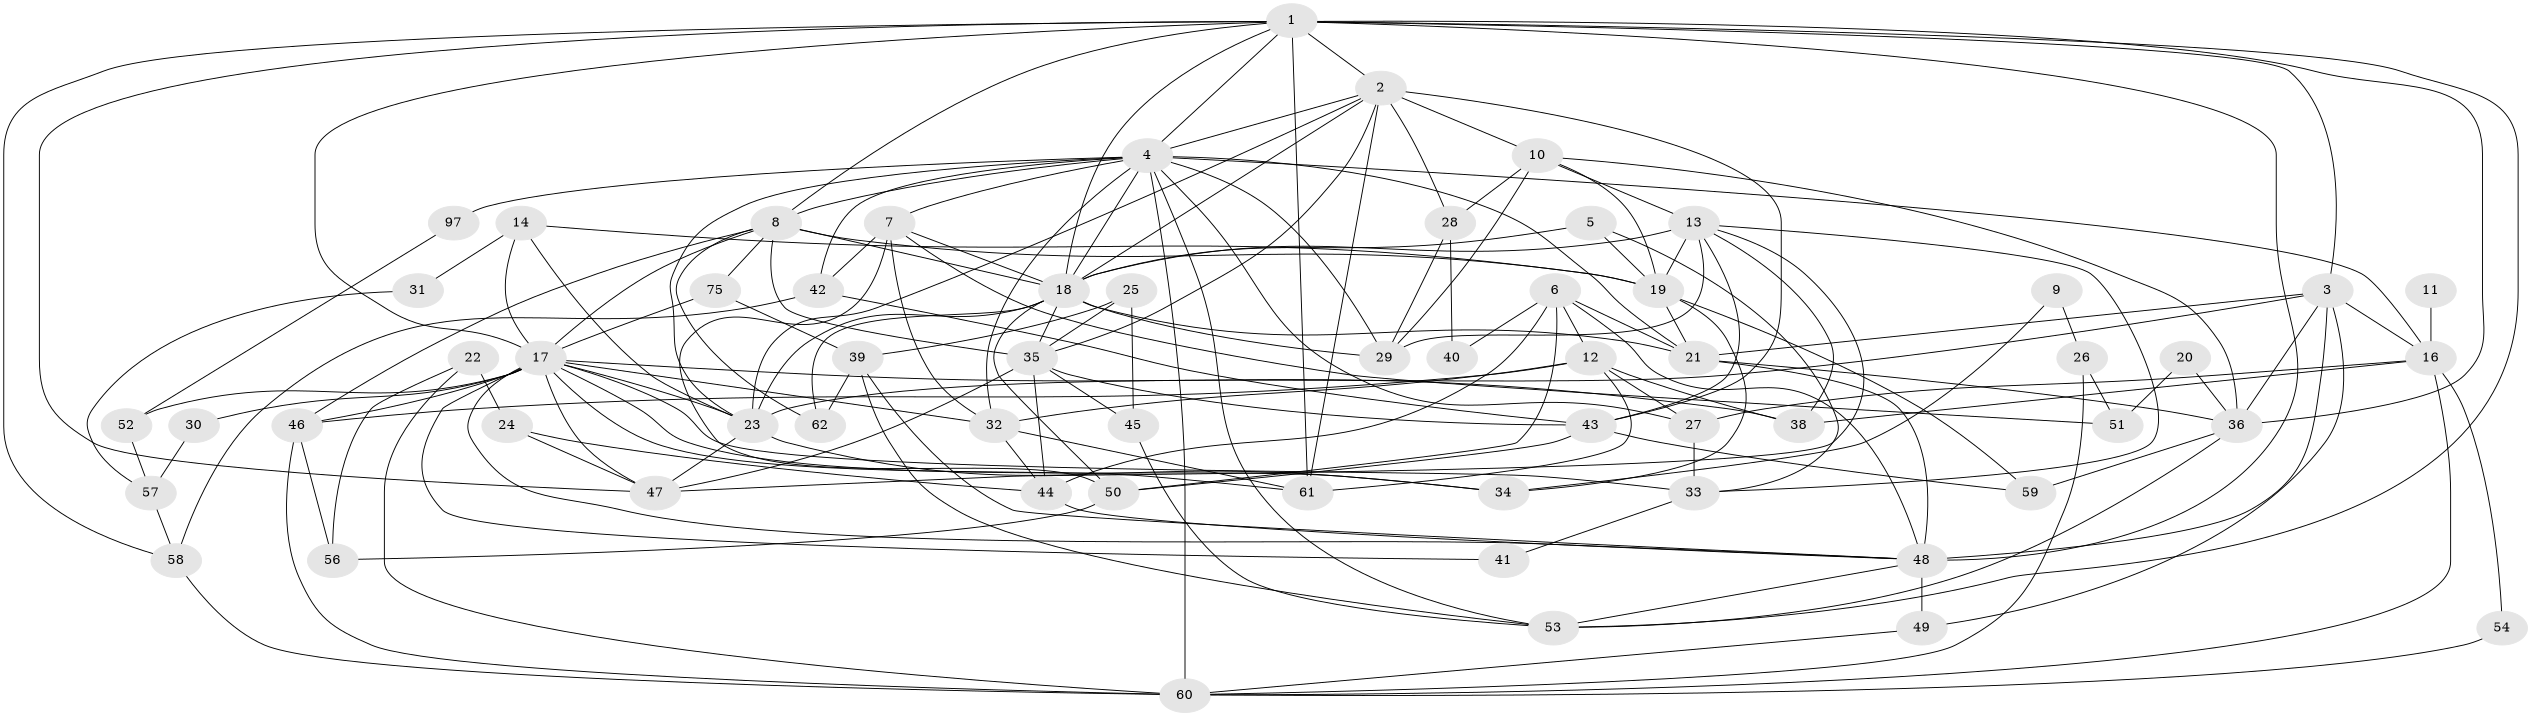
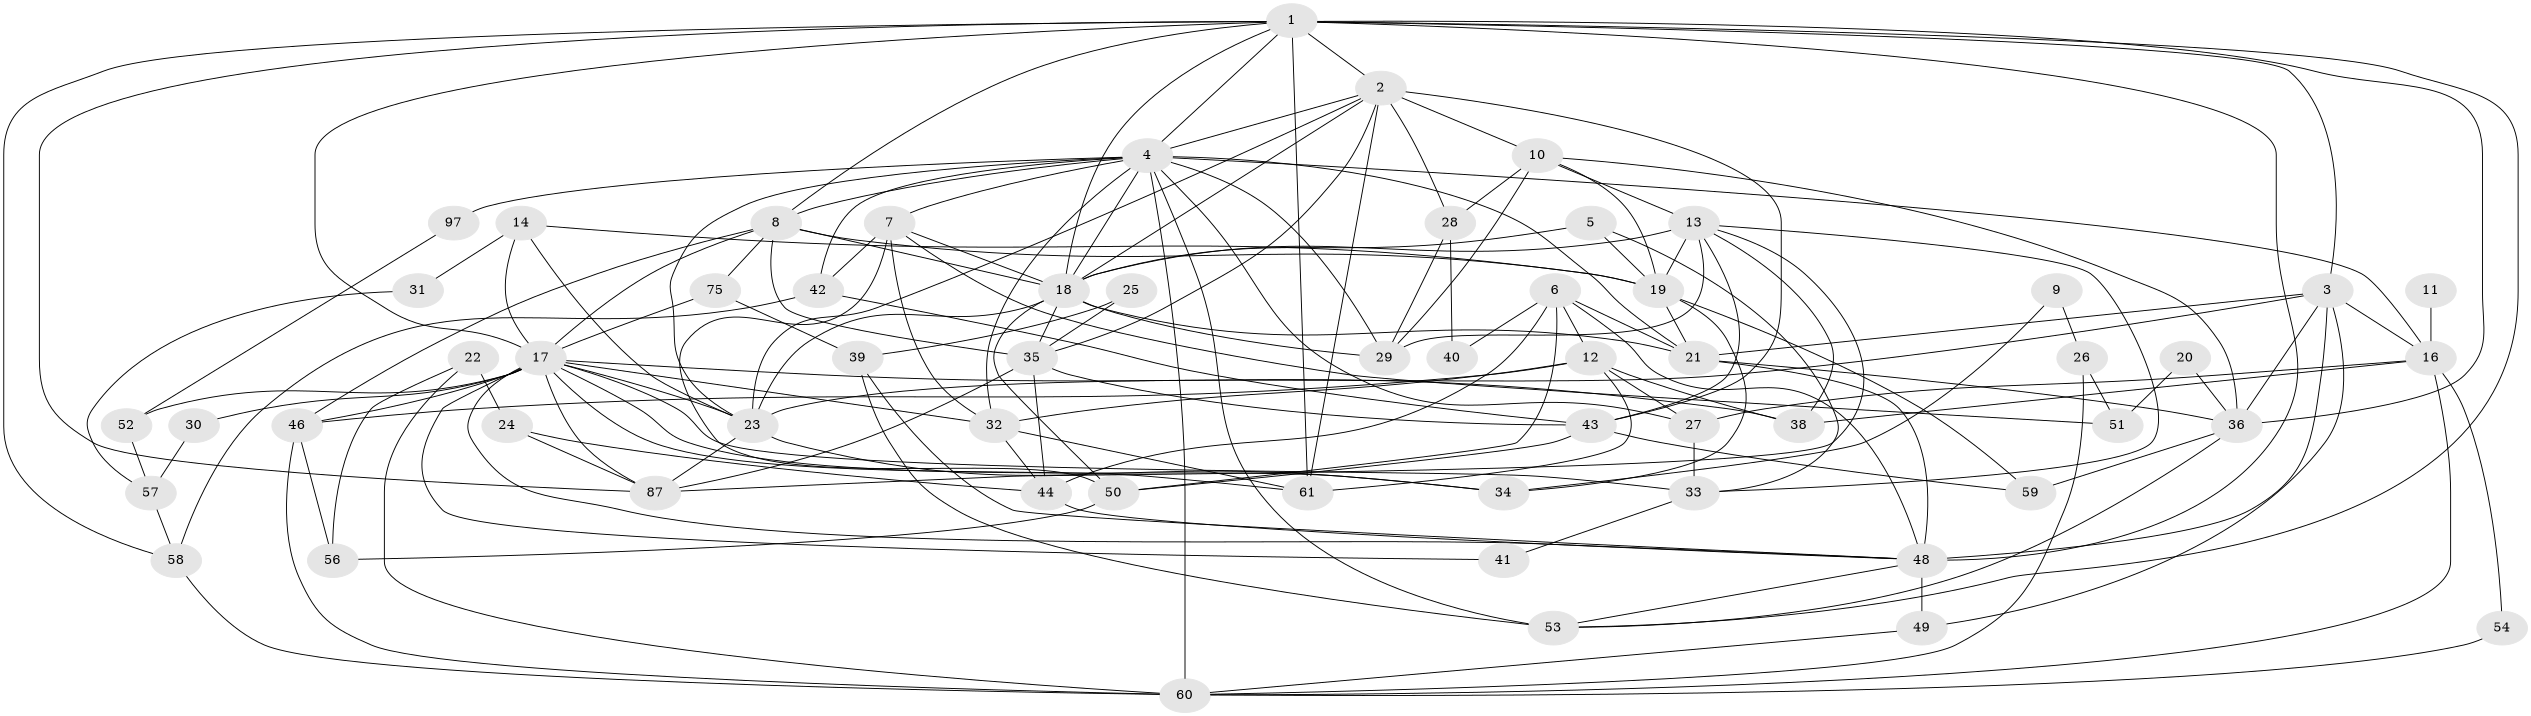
(820, 426) -> none
(1133, 426) -> none
(655, 493) -> (655, 493)
